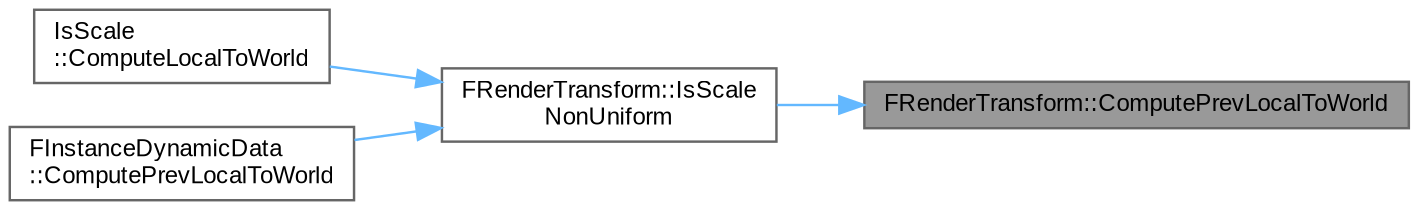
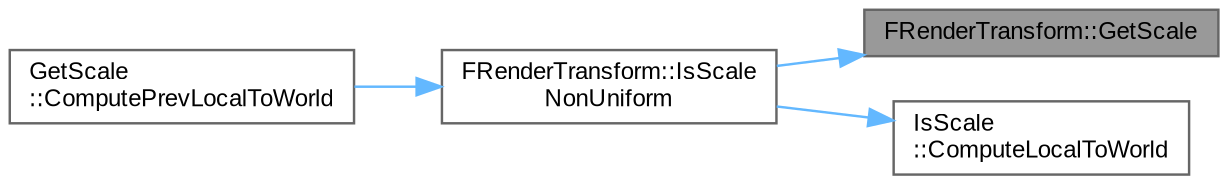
(373, 73) -> (822, 112)
(1137, 105) -> (1041, 33)
(182, 164) -> (182, 87)
